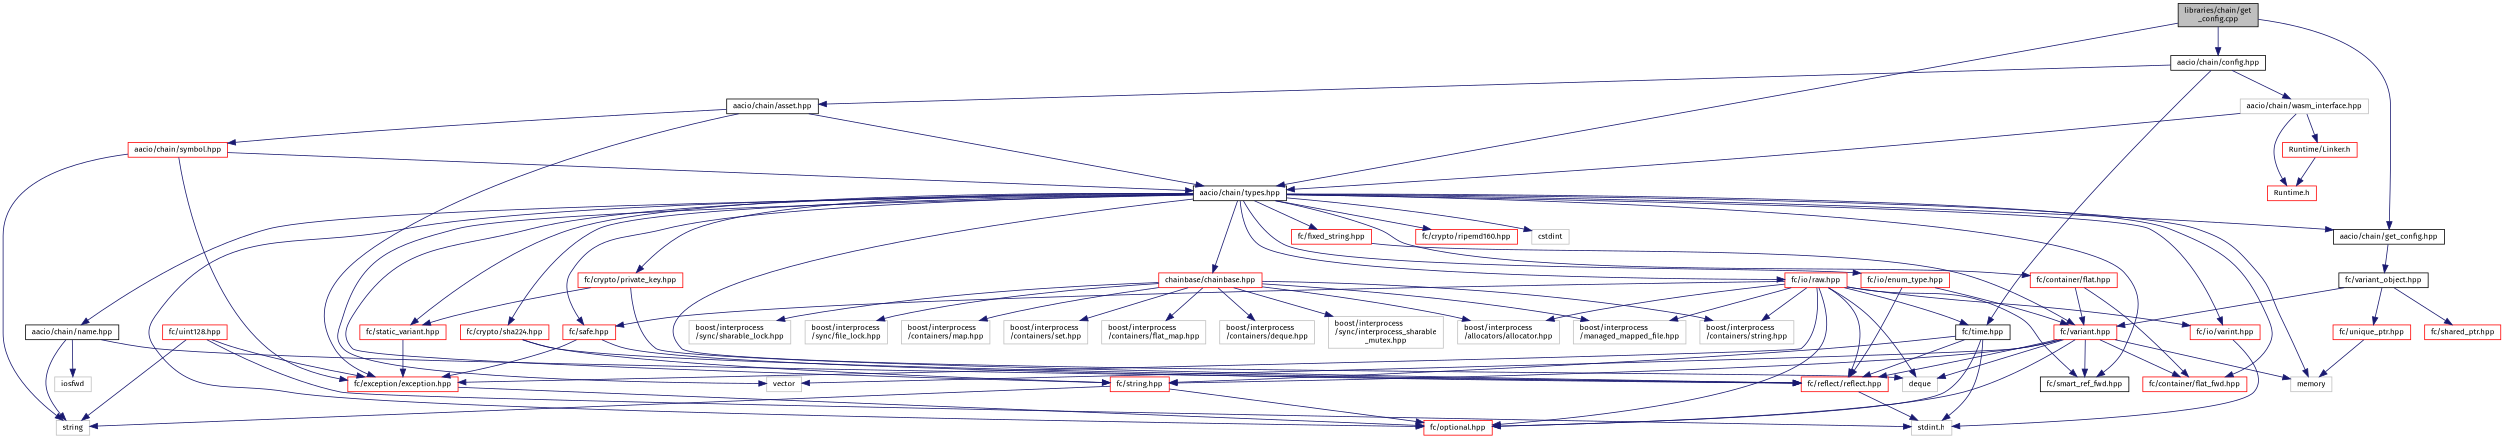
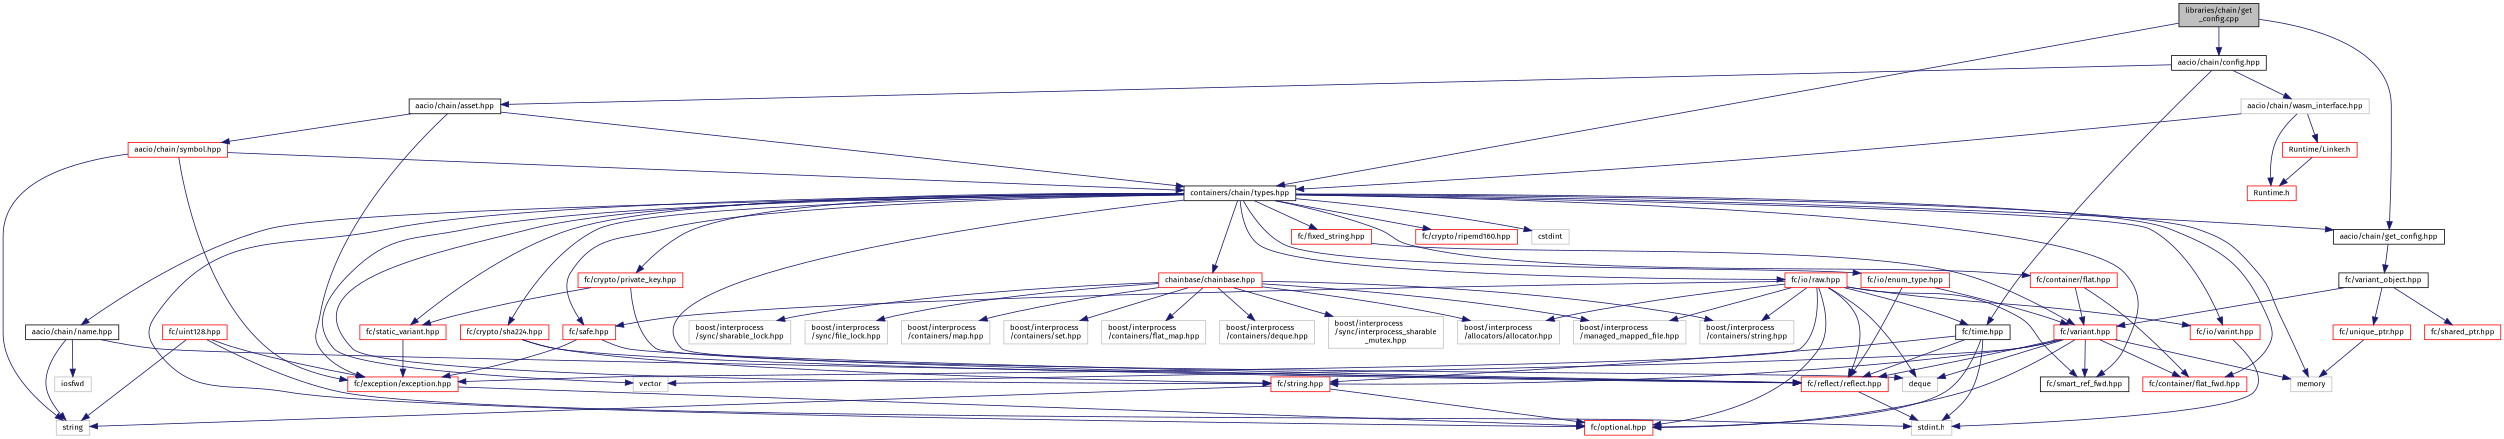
(1240, 193) -> (1240, 193)
